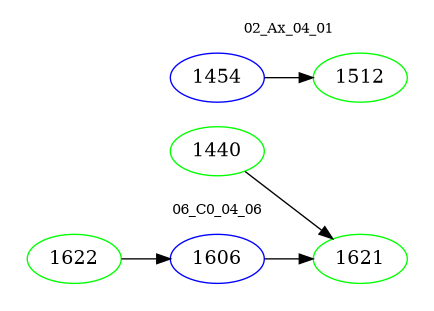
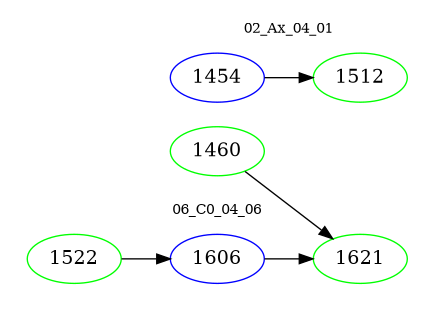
(217, 151) -> (217, 151)
(74, 259) -> (74, 259)
